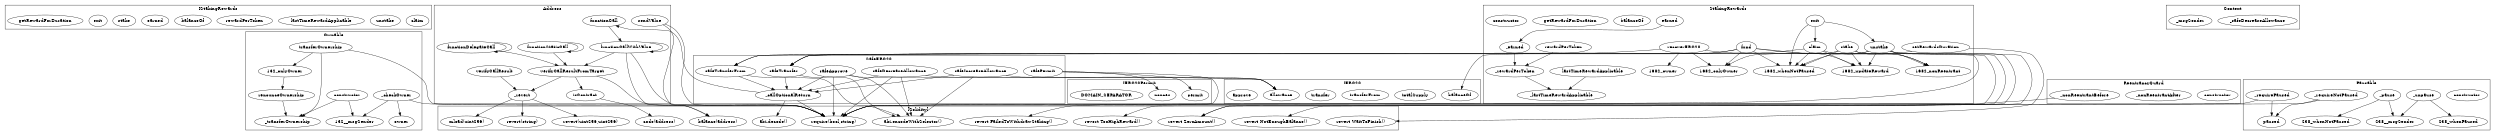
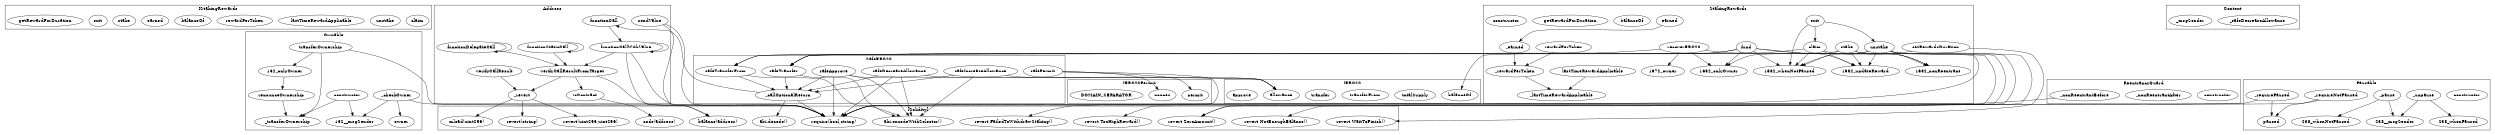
(1663, 71) -> (1663, 71)
